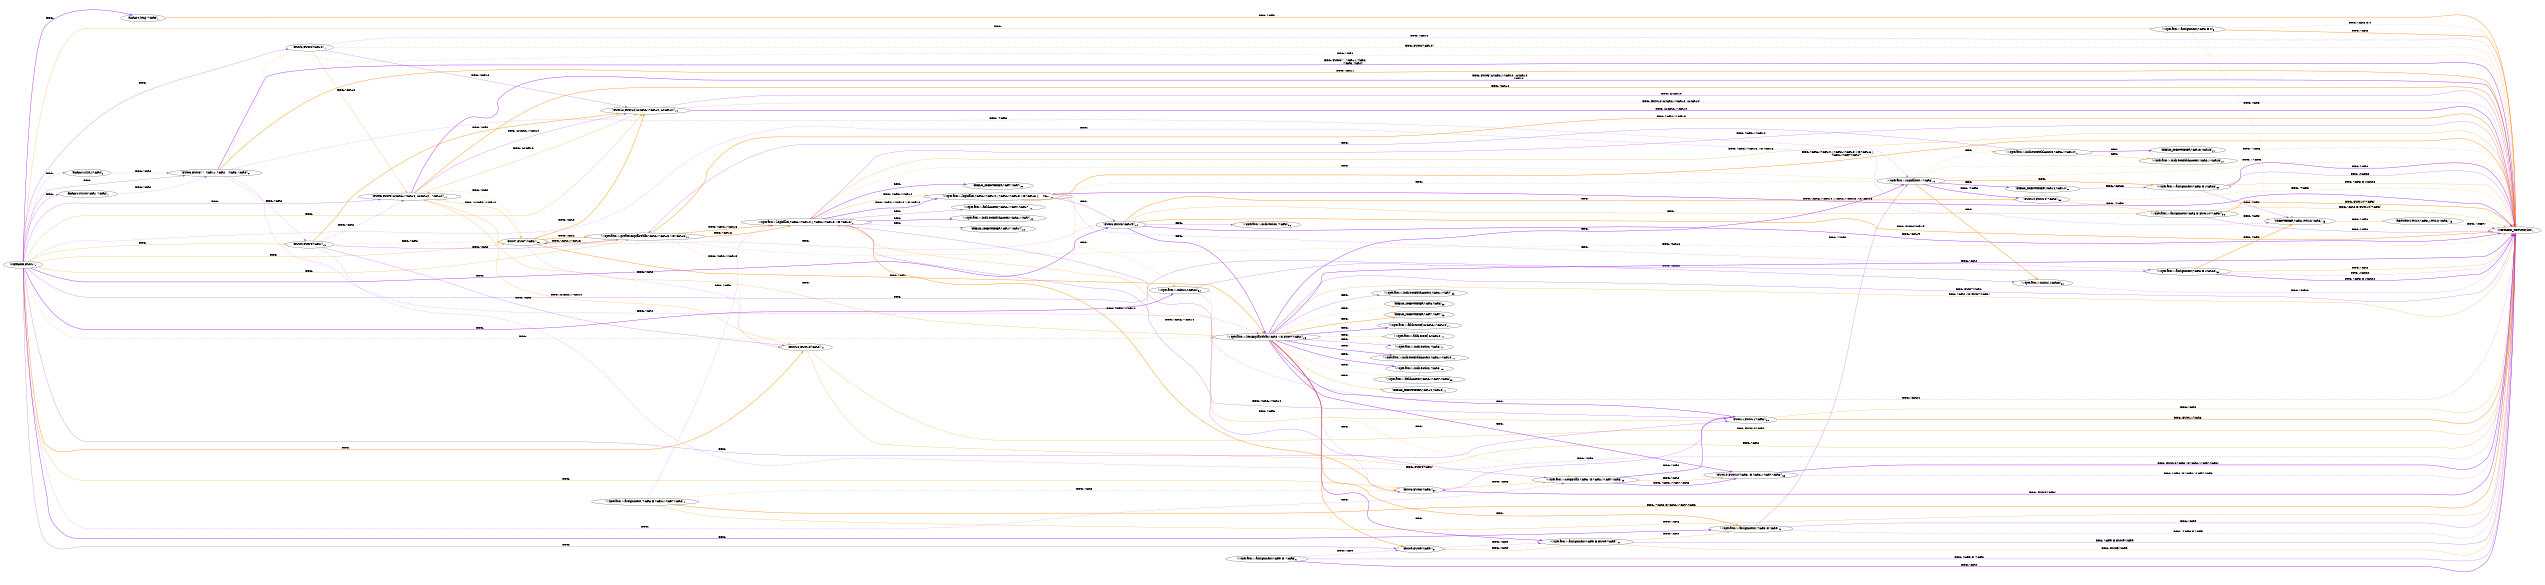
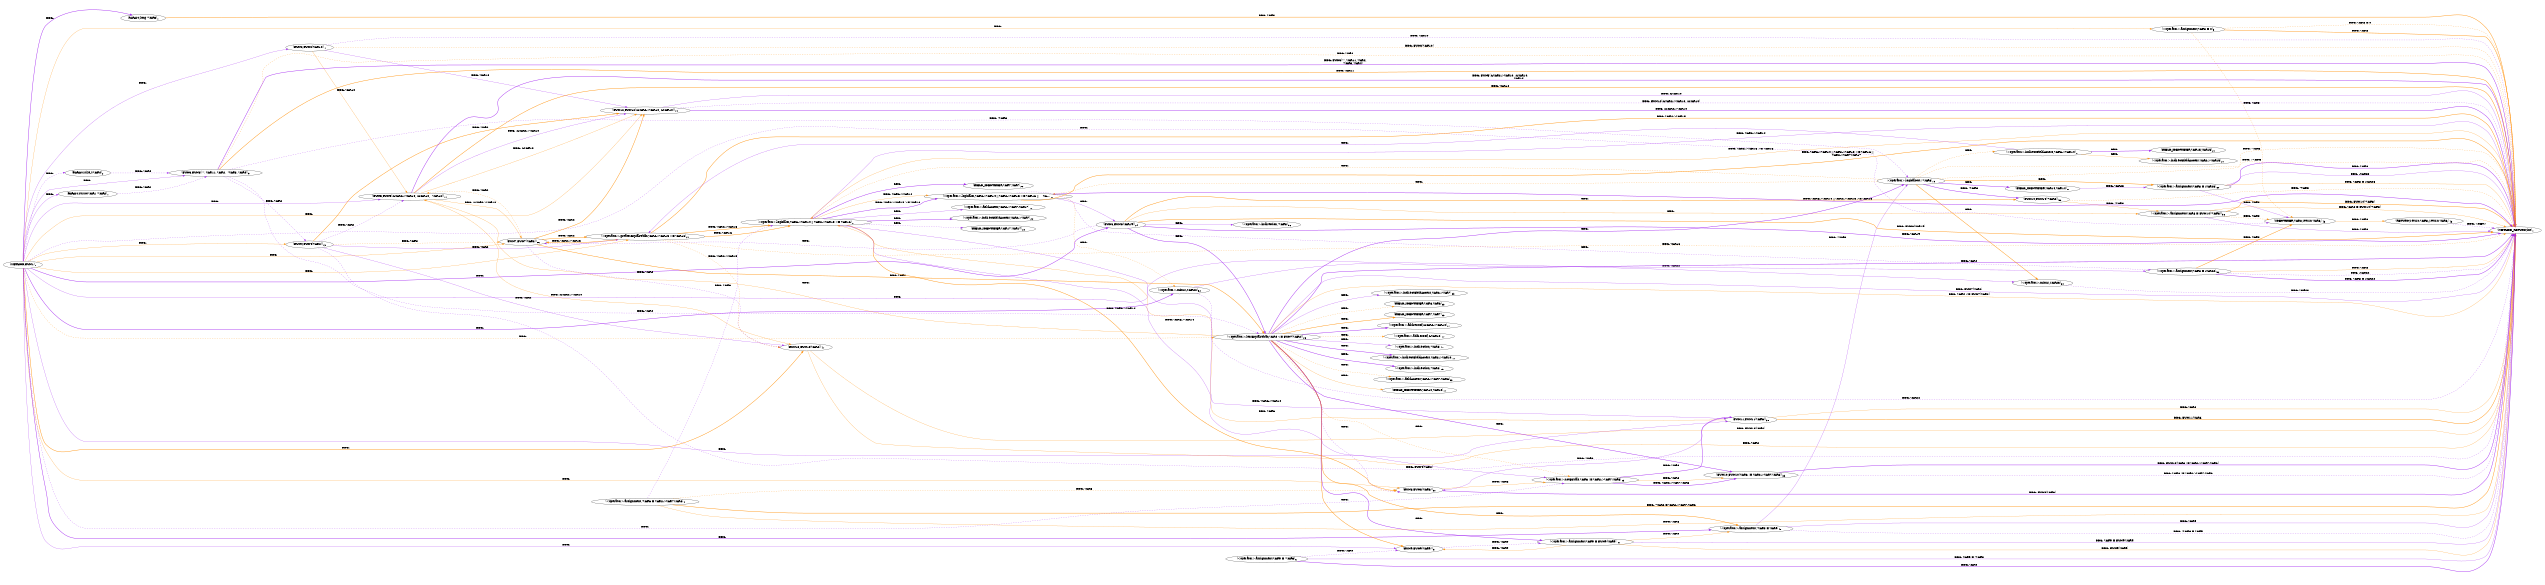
(1492, 404) -> none
